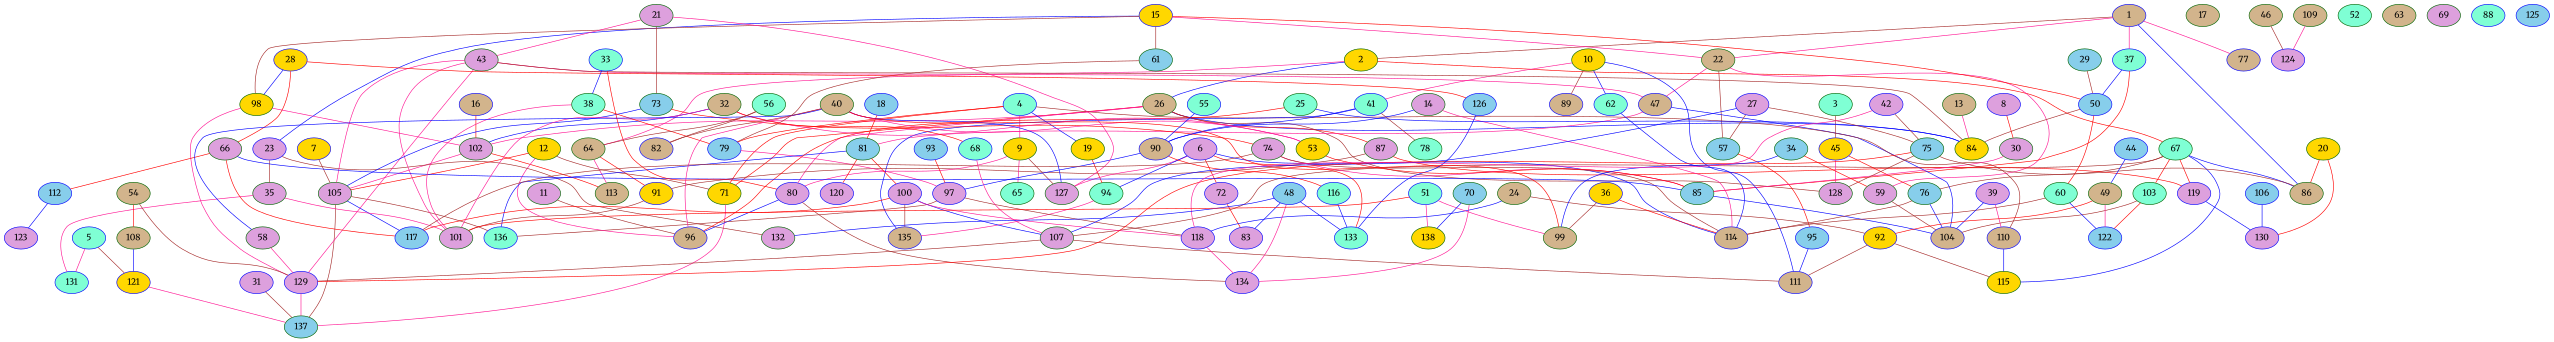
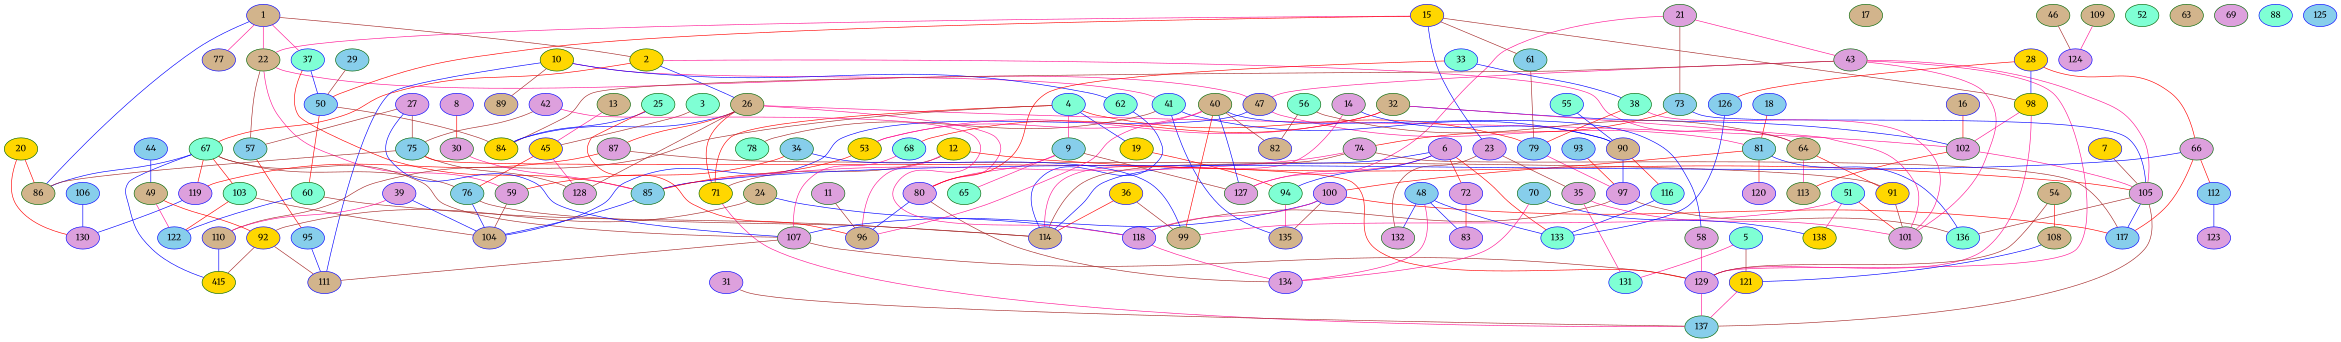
(1965, 127) -> (587, 122)
(1020, 149) -> (1069, 149)
(2004, 282) -> (219, 282)
